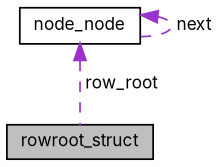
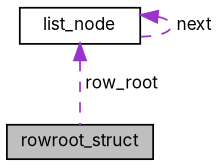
(80, 26) -> (80, 26)
